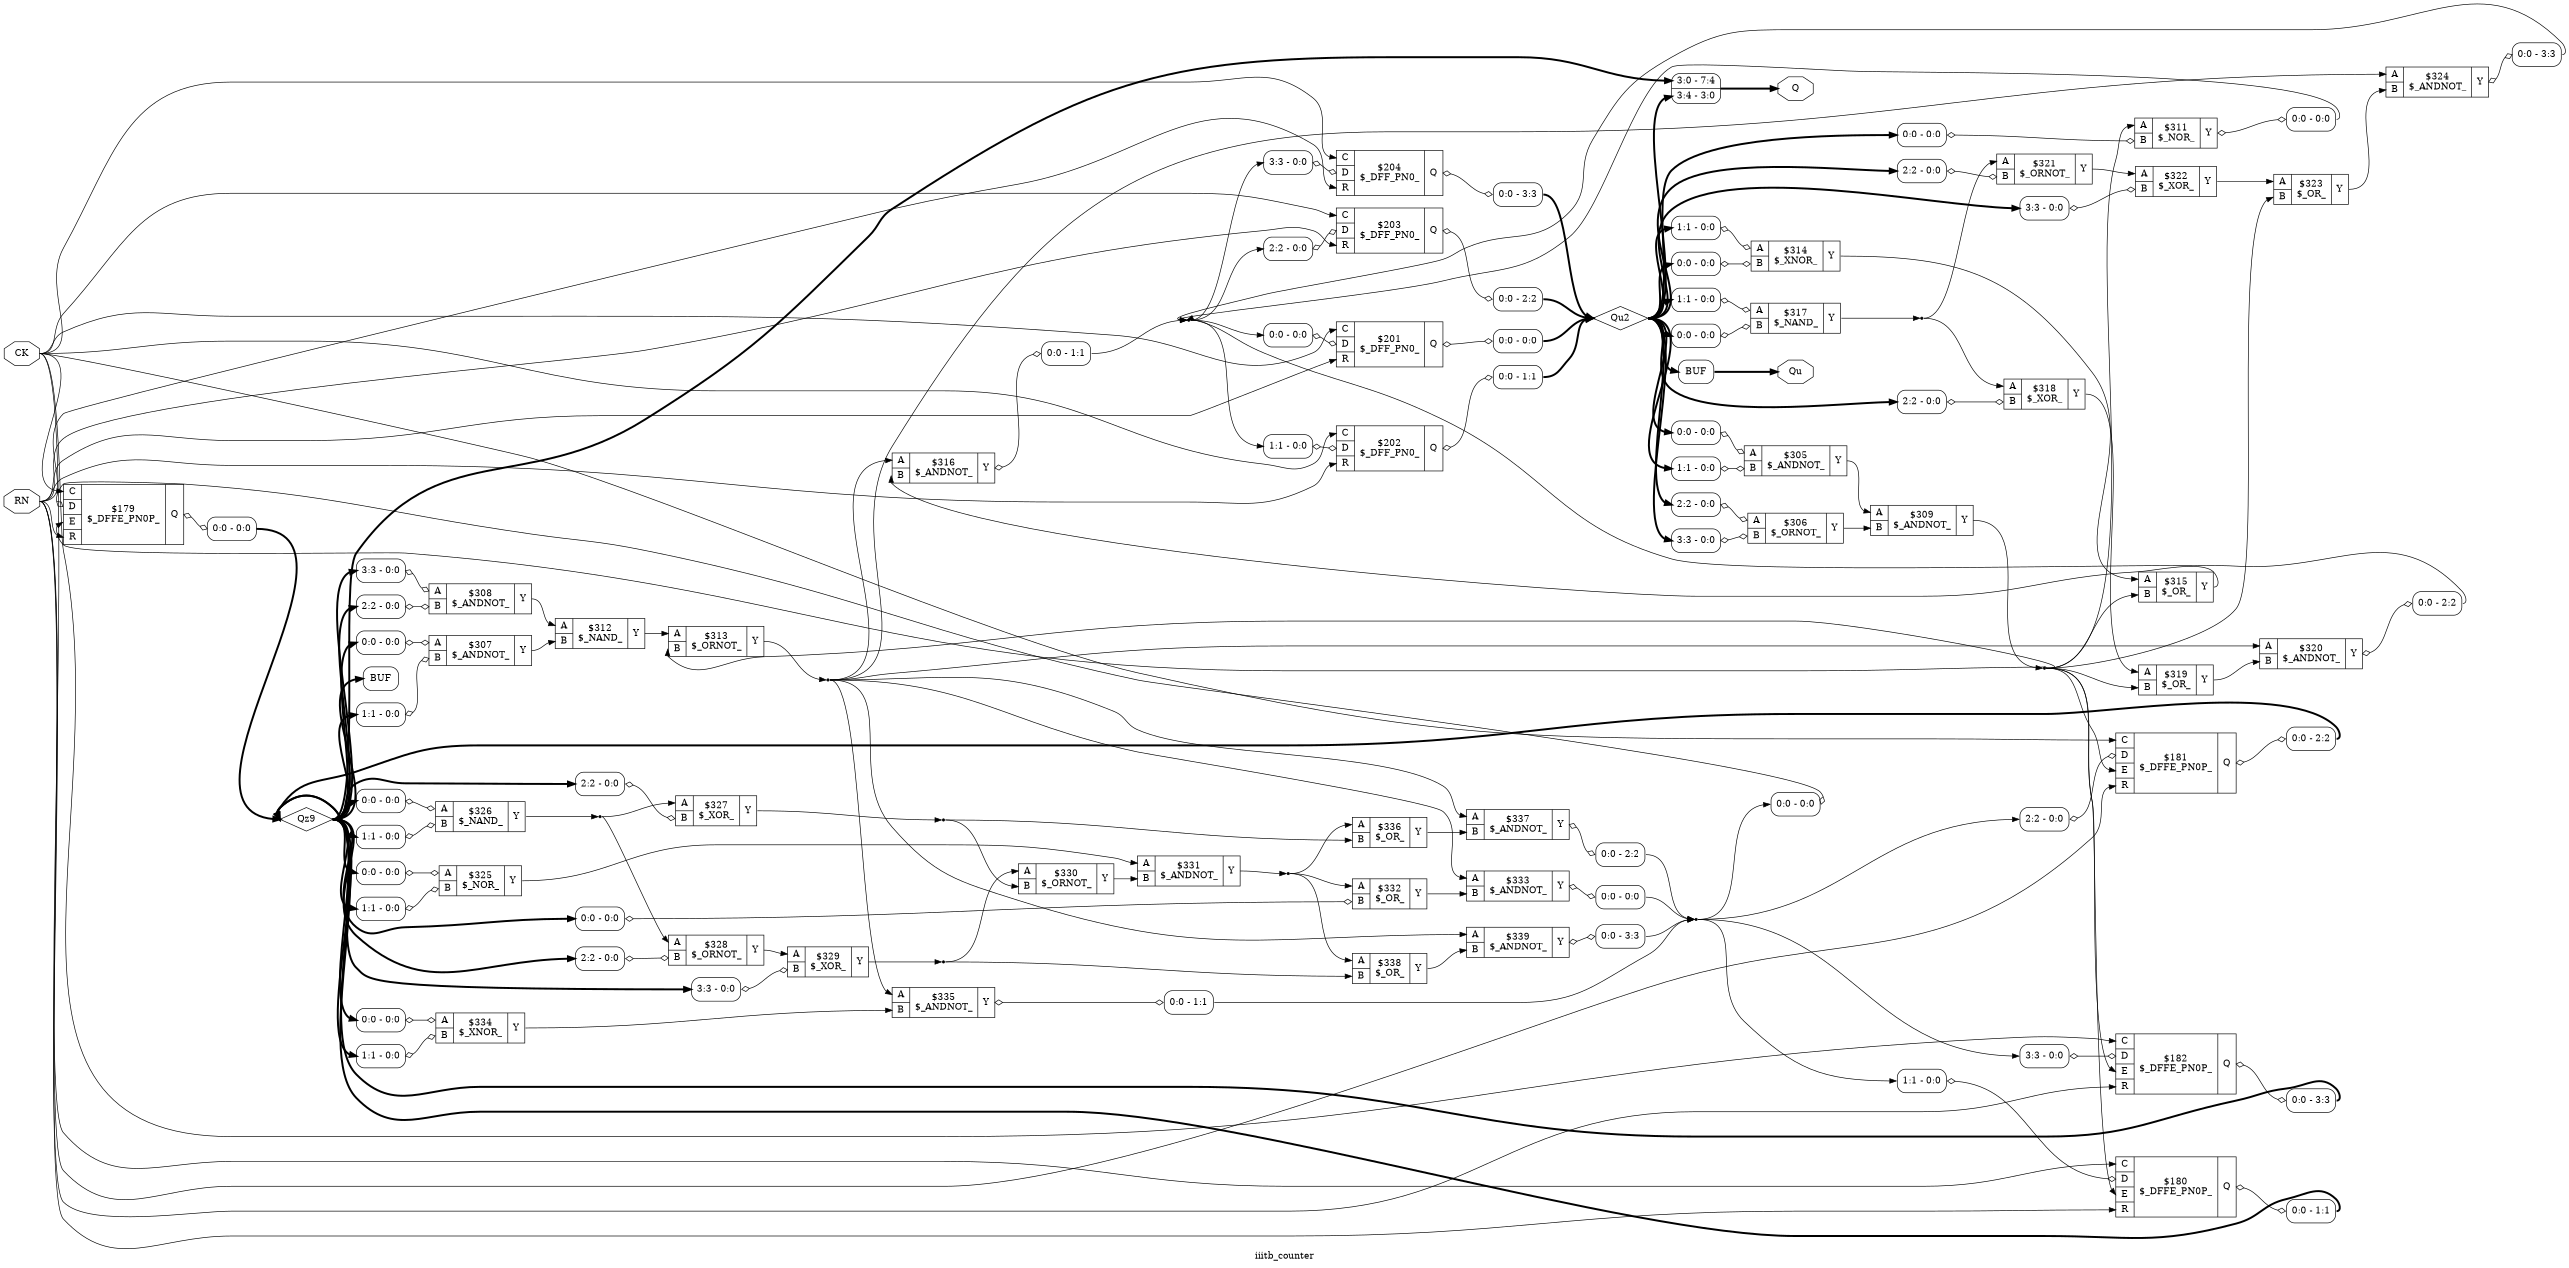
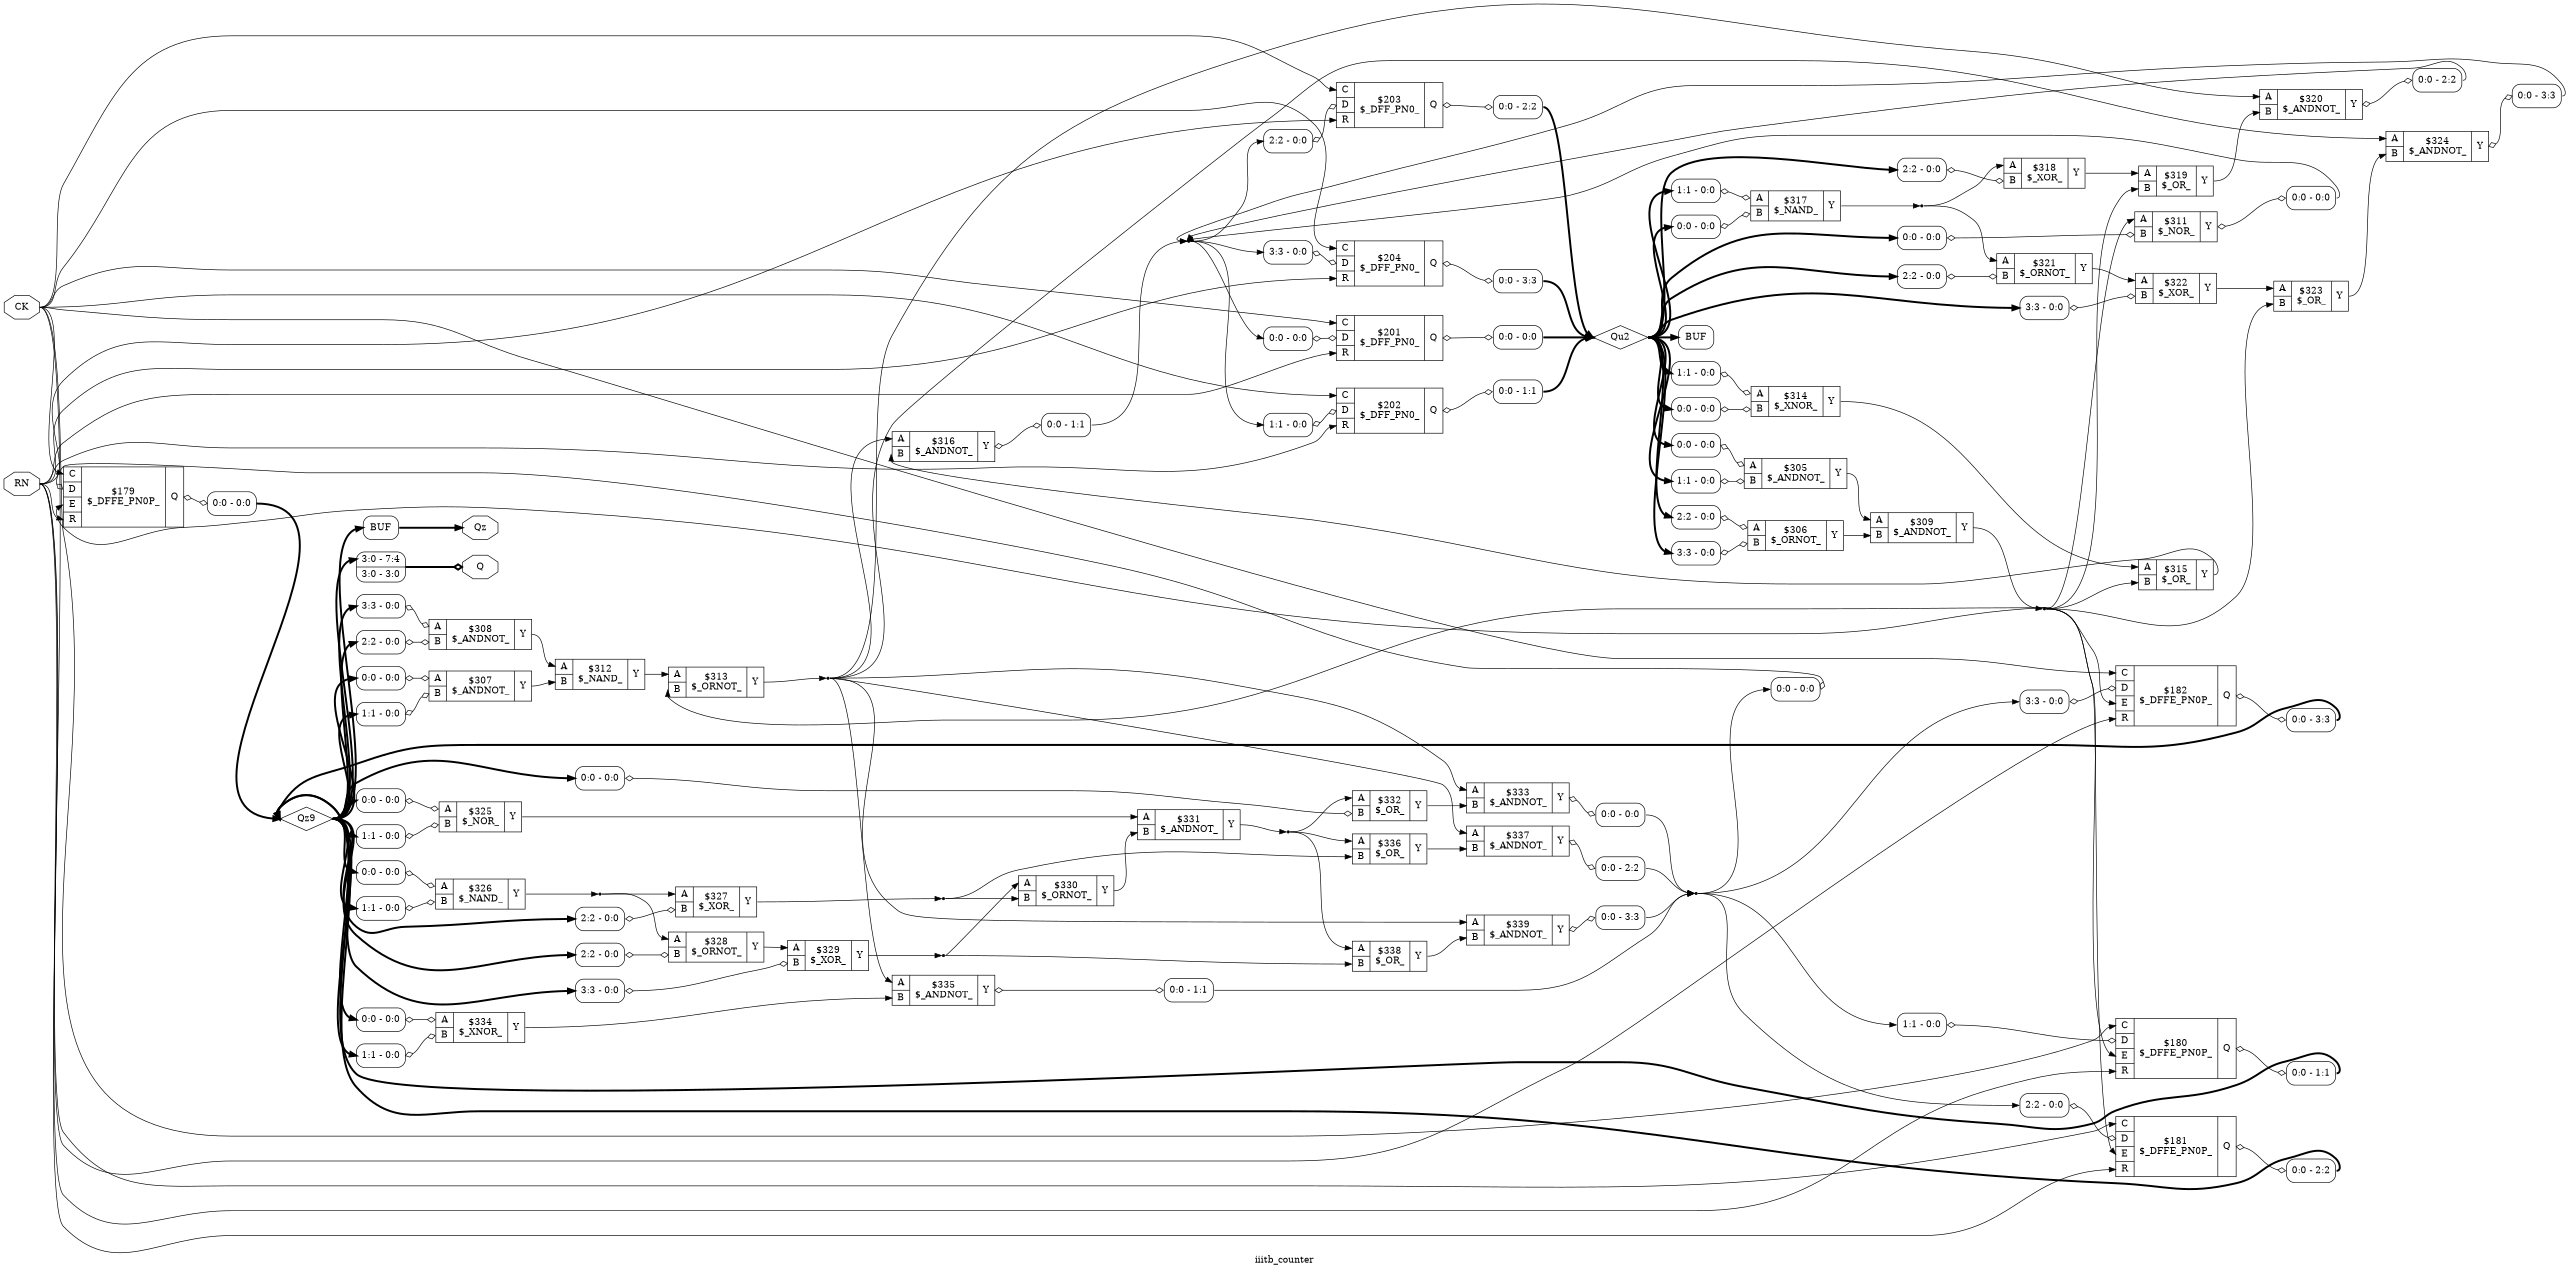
(1746, 89) -> (430, 567)
(1696, 96) -> (381, 574)
(1659, 199) -> none
(1796, 372) -> none
none -> (480, 528)
